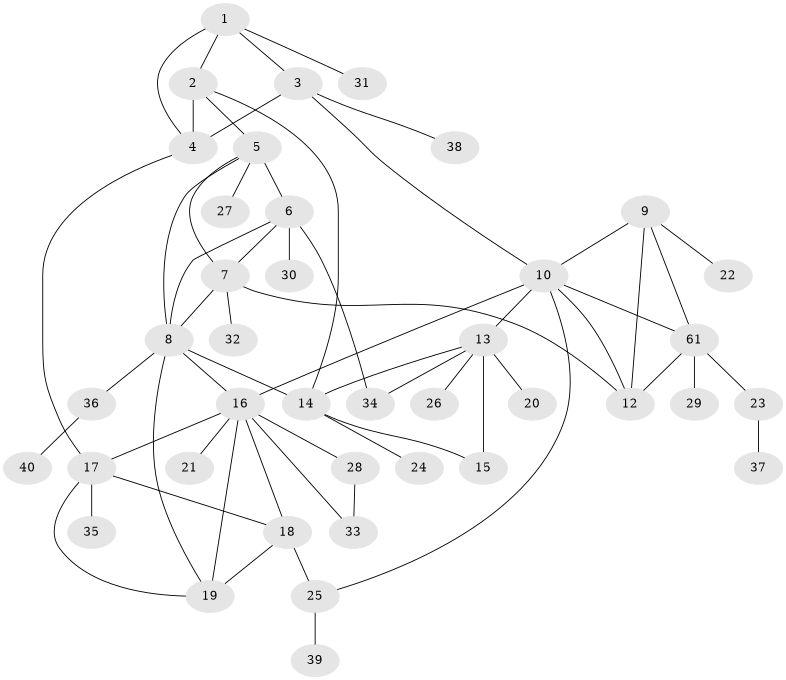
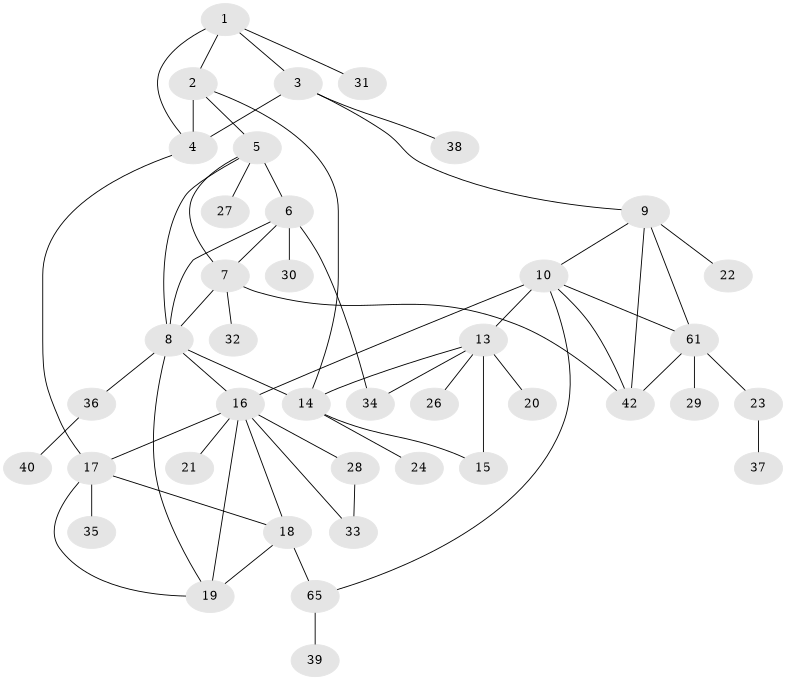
(415, 187) -> (459, 178)
(630, 404) -> (630, 404)
(315, 596) -> (315, 596)
